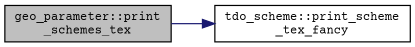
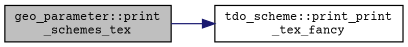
(313, 24) -> (309, 24)
